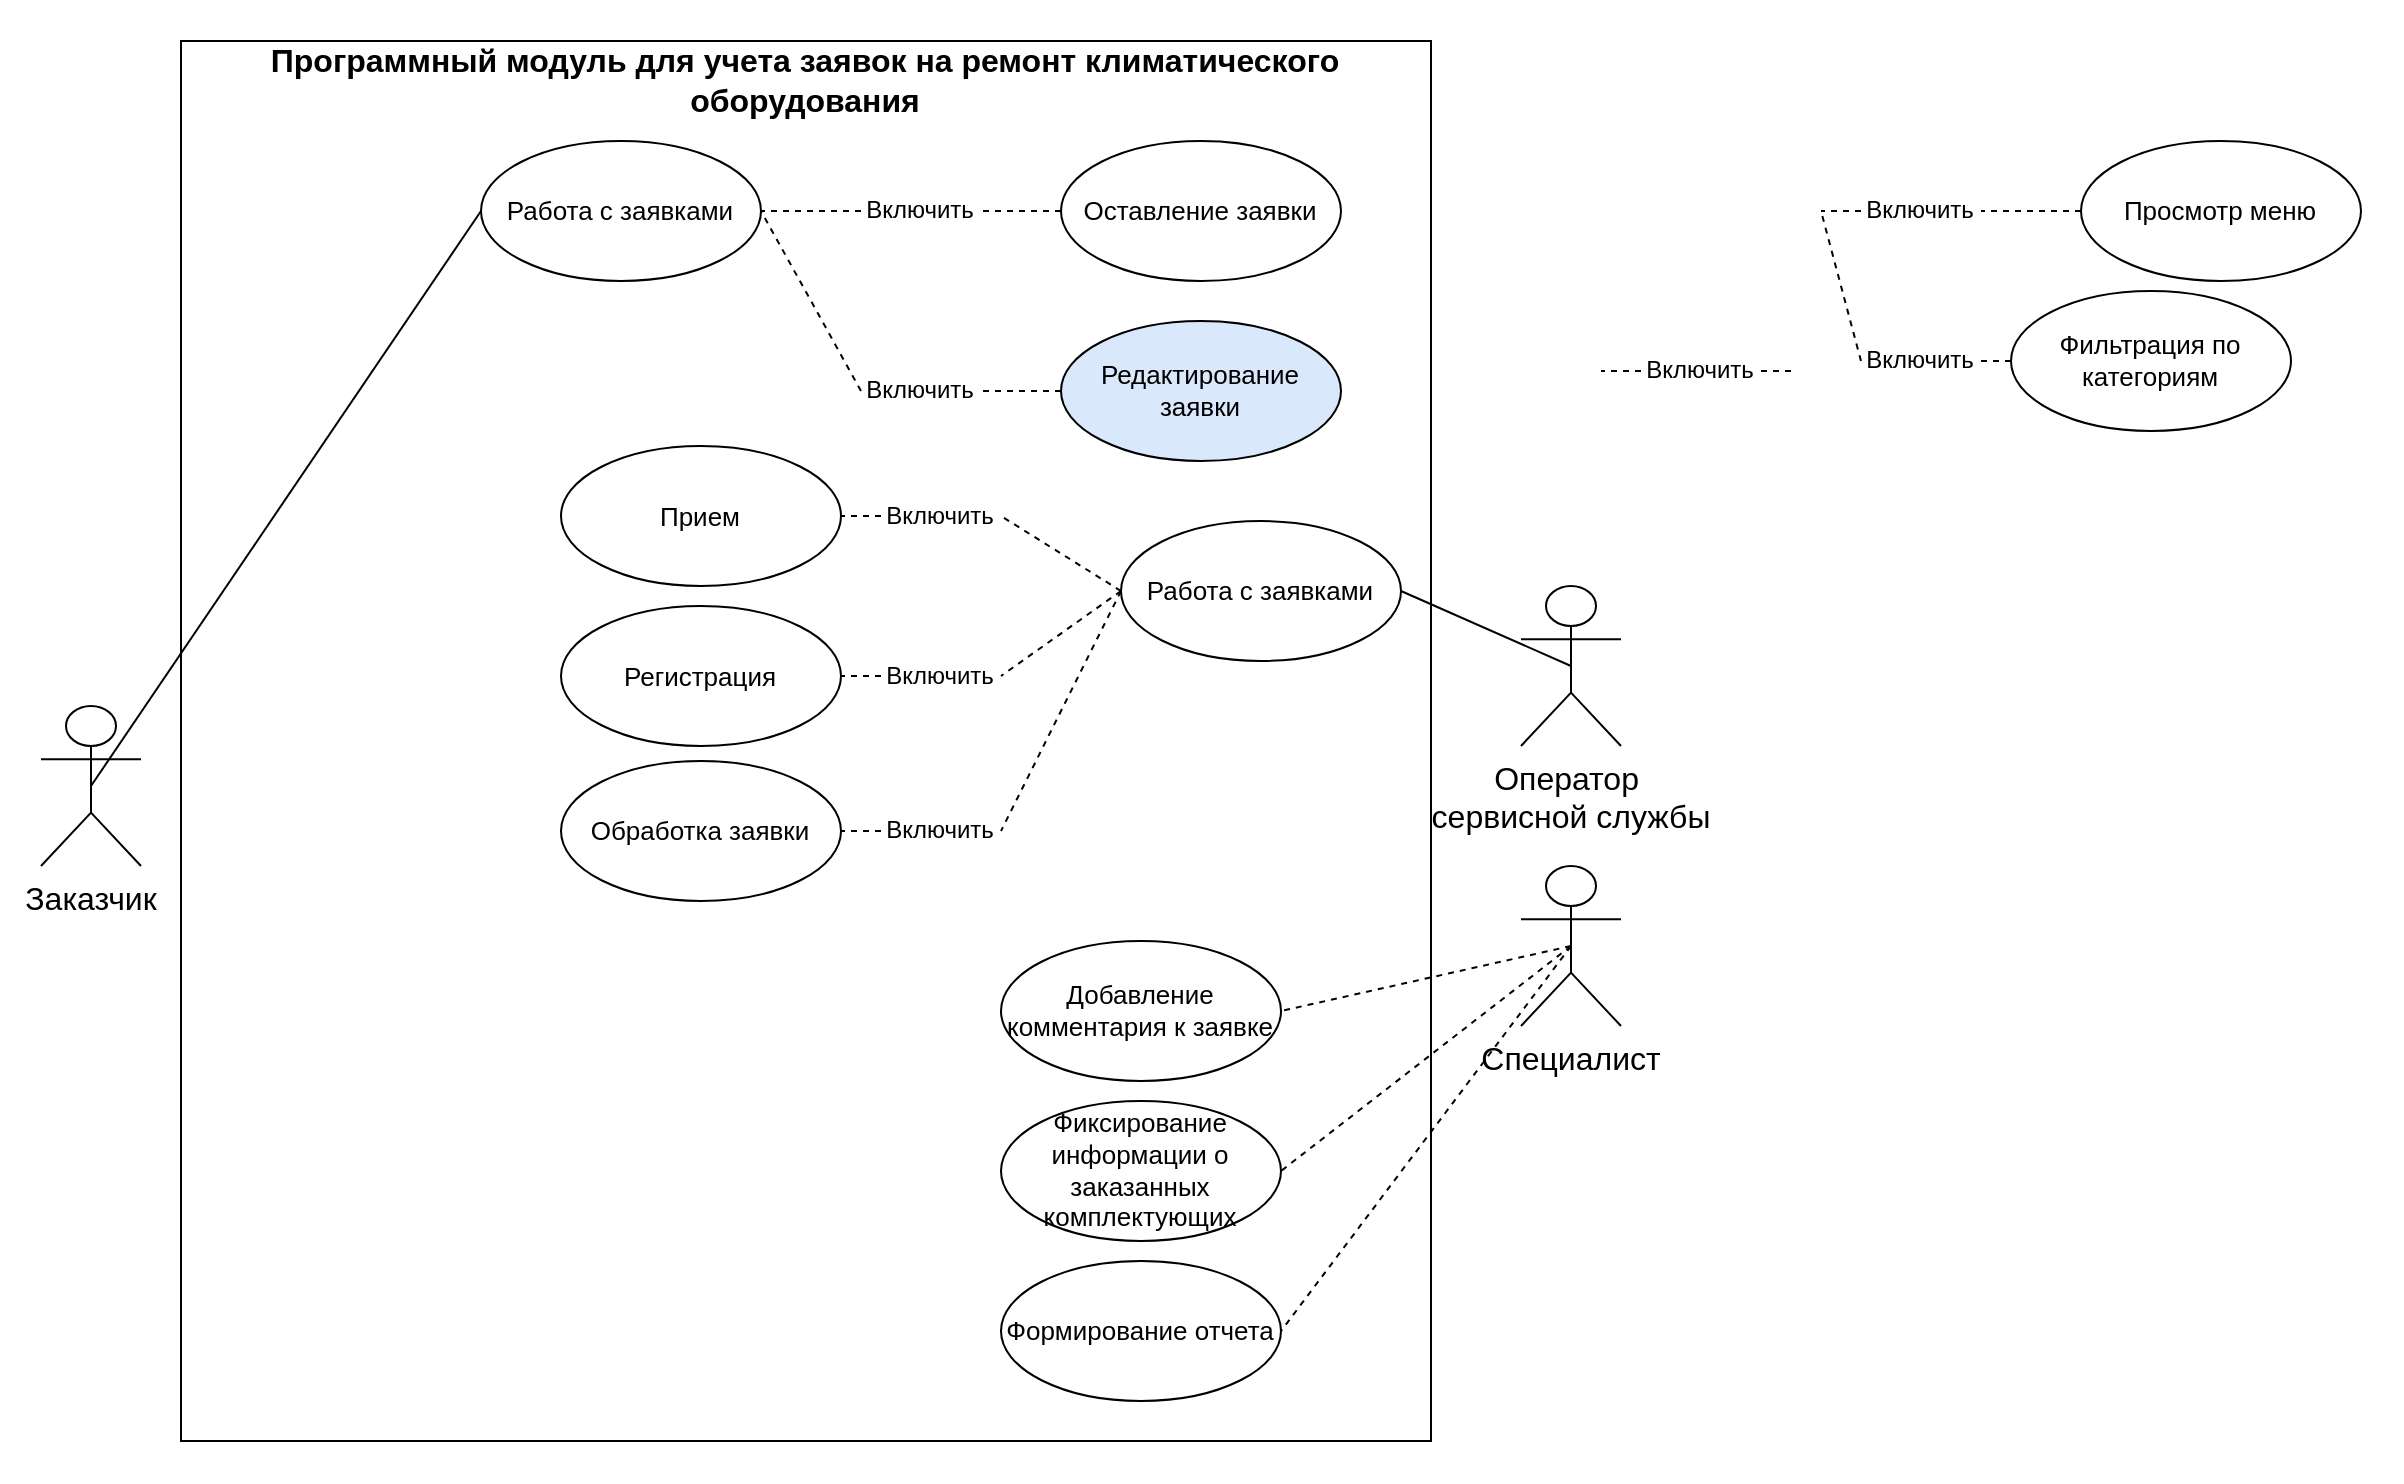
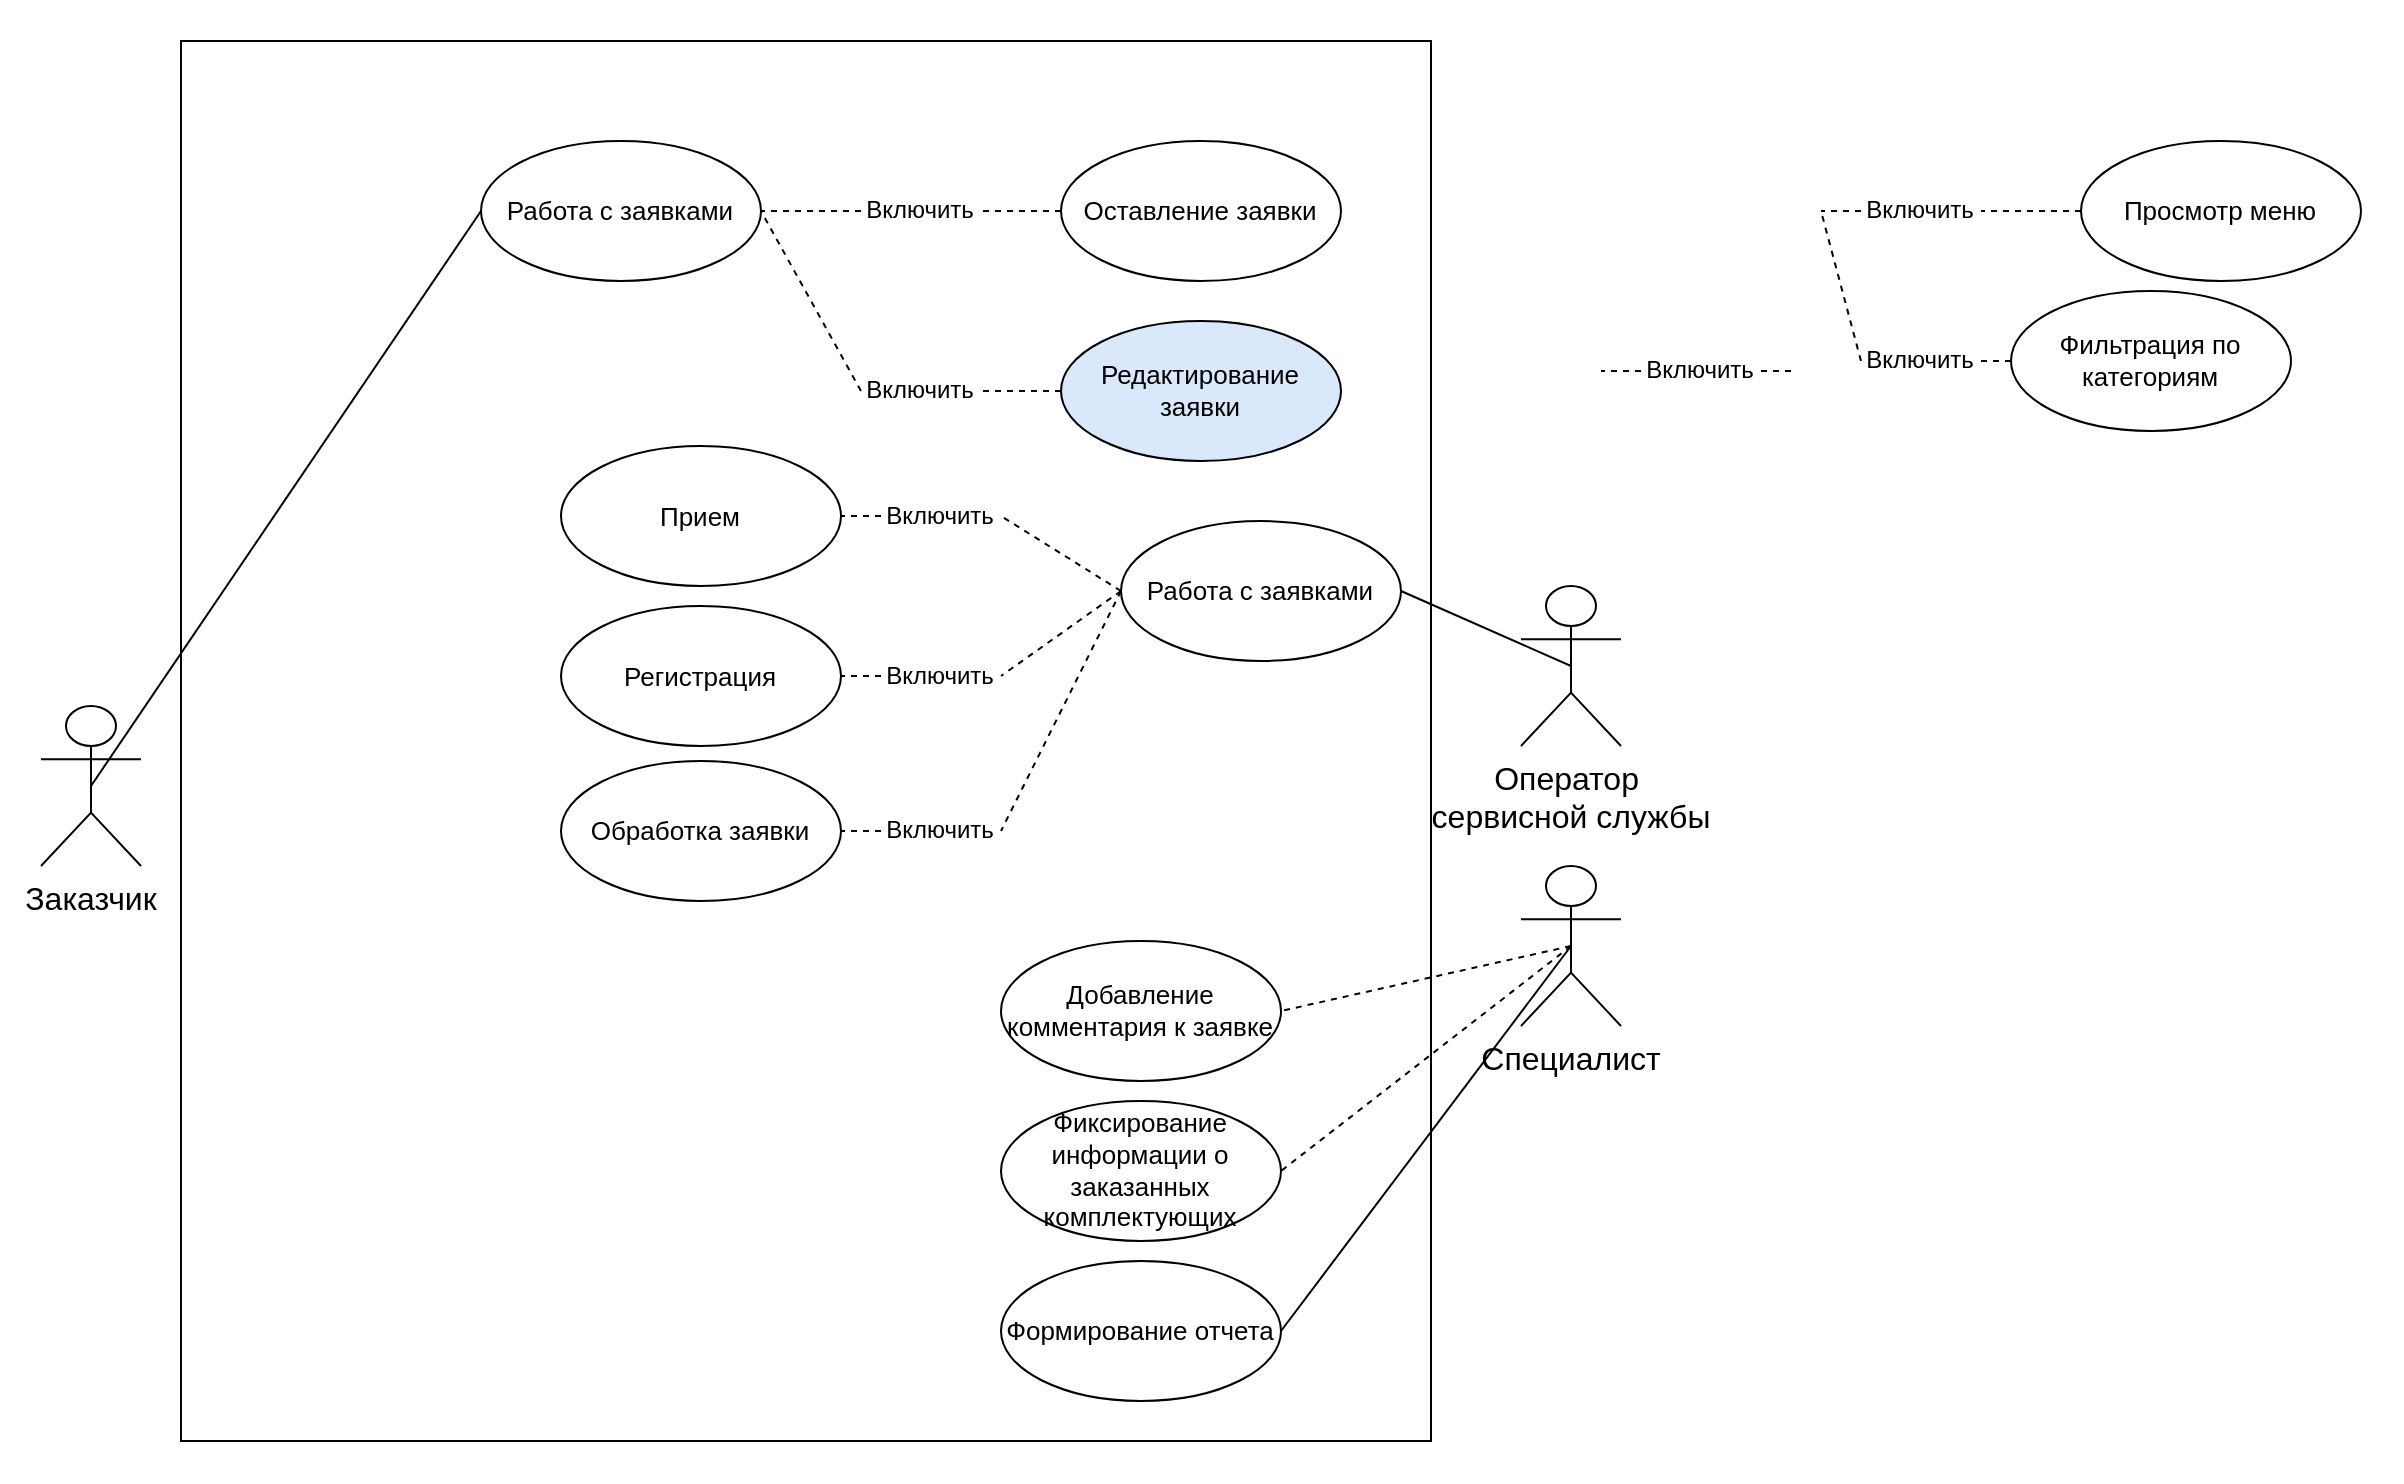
(806, 81) -> none
(1422, 1143) -> (1422, 1143)
